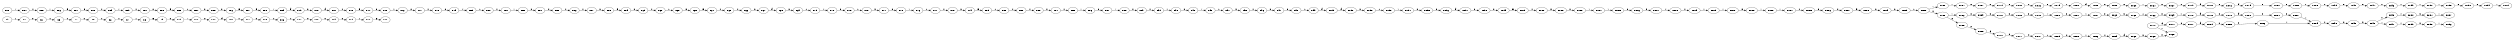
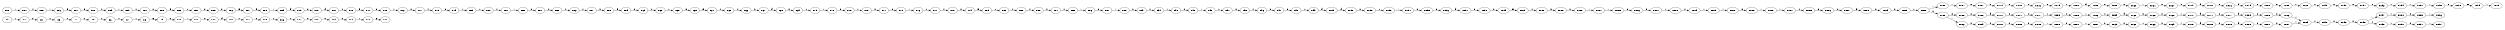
(2162, 30) -> (2181, 15)
